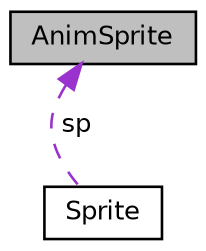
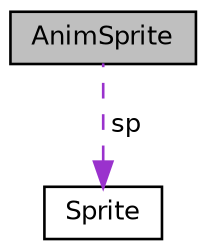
(53, 138) -> (103, 112)
